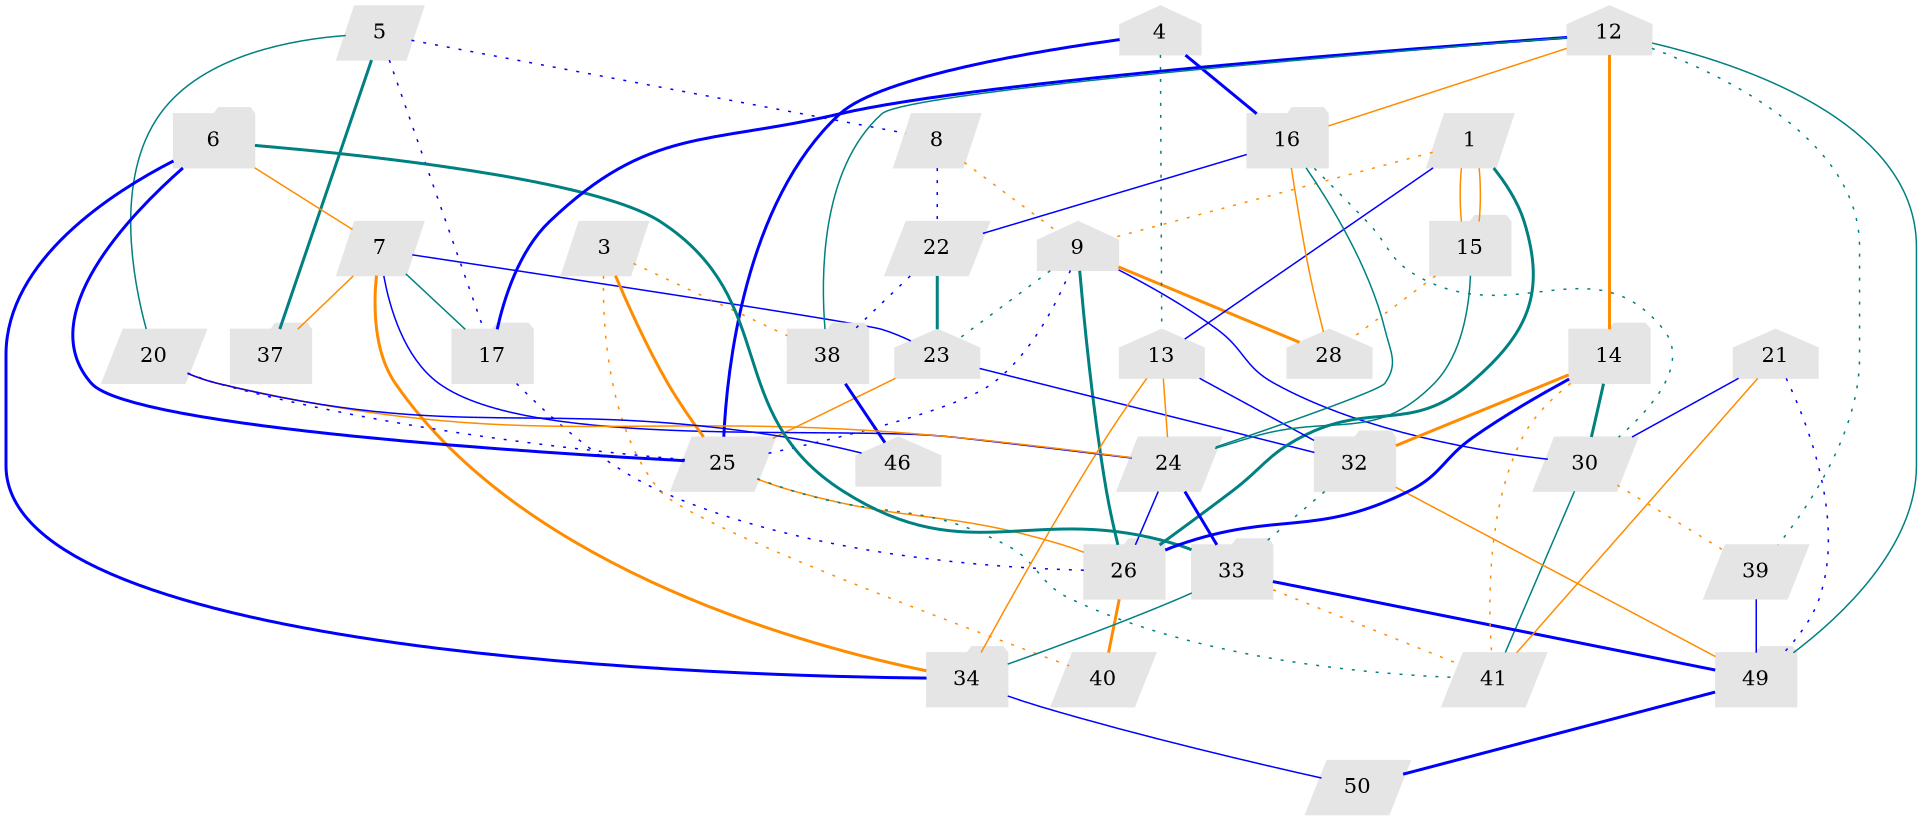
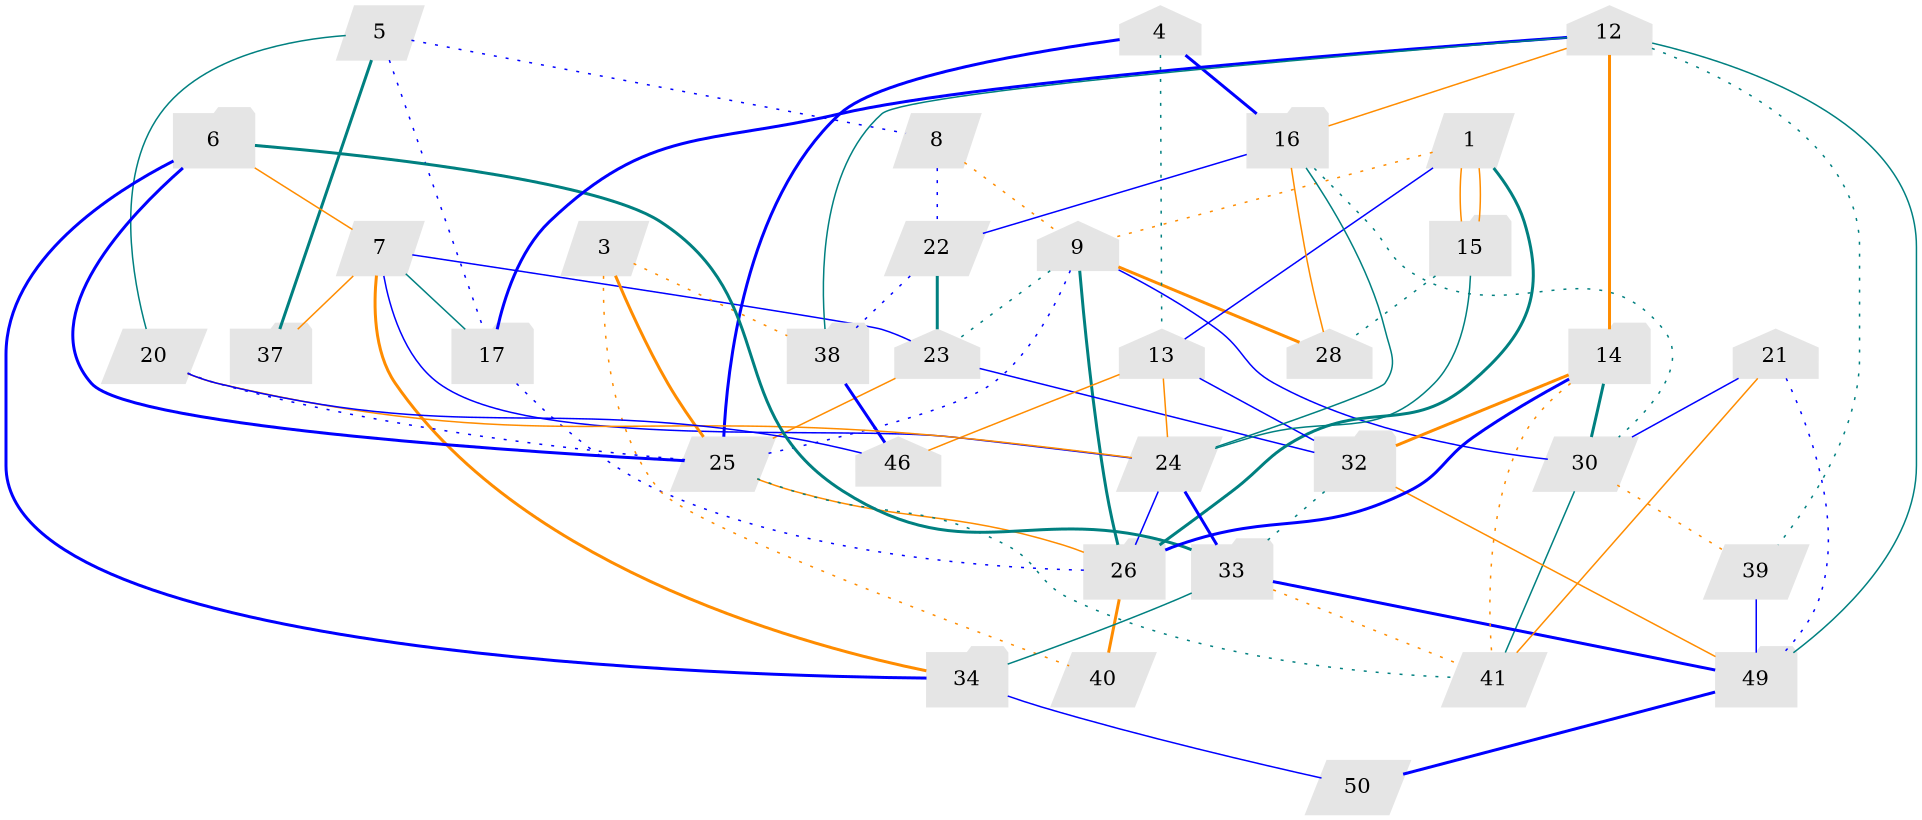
(1393, 307) -> (1393, 307)
(1060, 513) -> (1024, 412)
